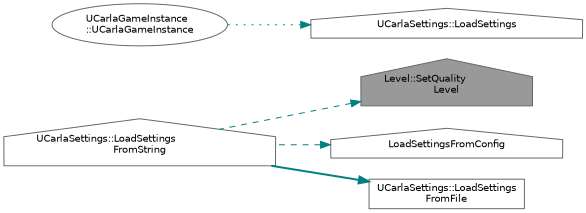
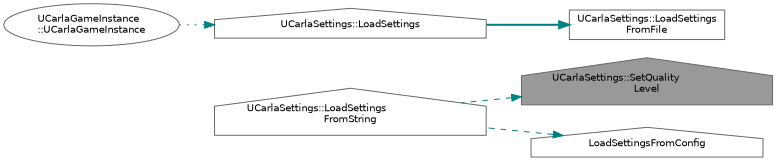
(447, 85) -> (647, 84)
(315, 173) -> (523, 25)
